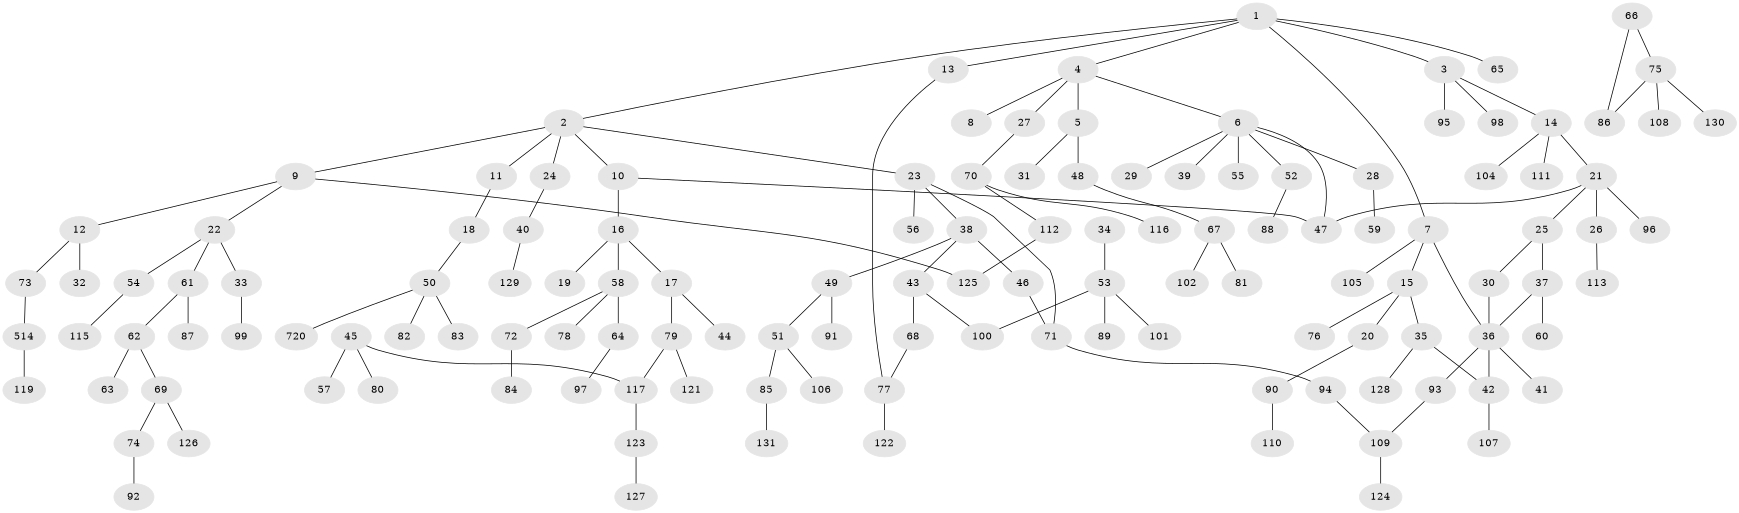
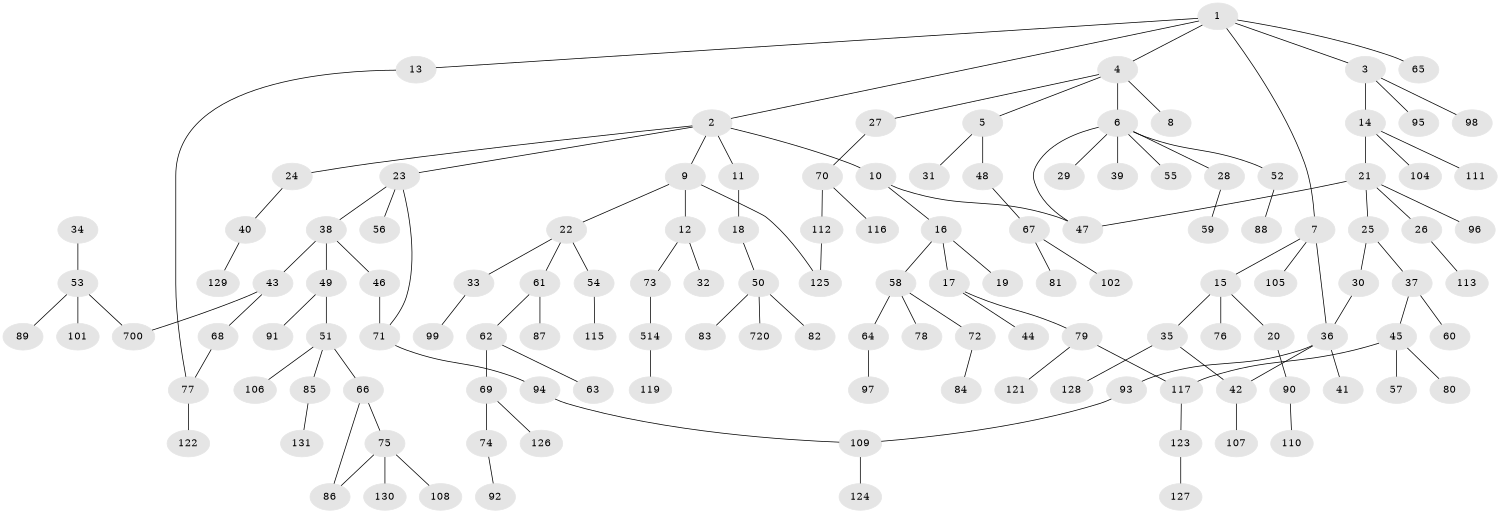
(1516, 310) -> (1404, 310)
(982, 337) -> (134, 337)
none -> (345, 363)
